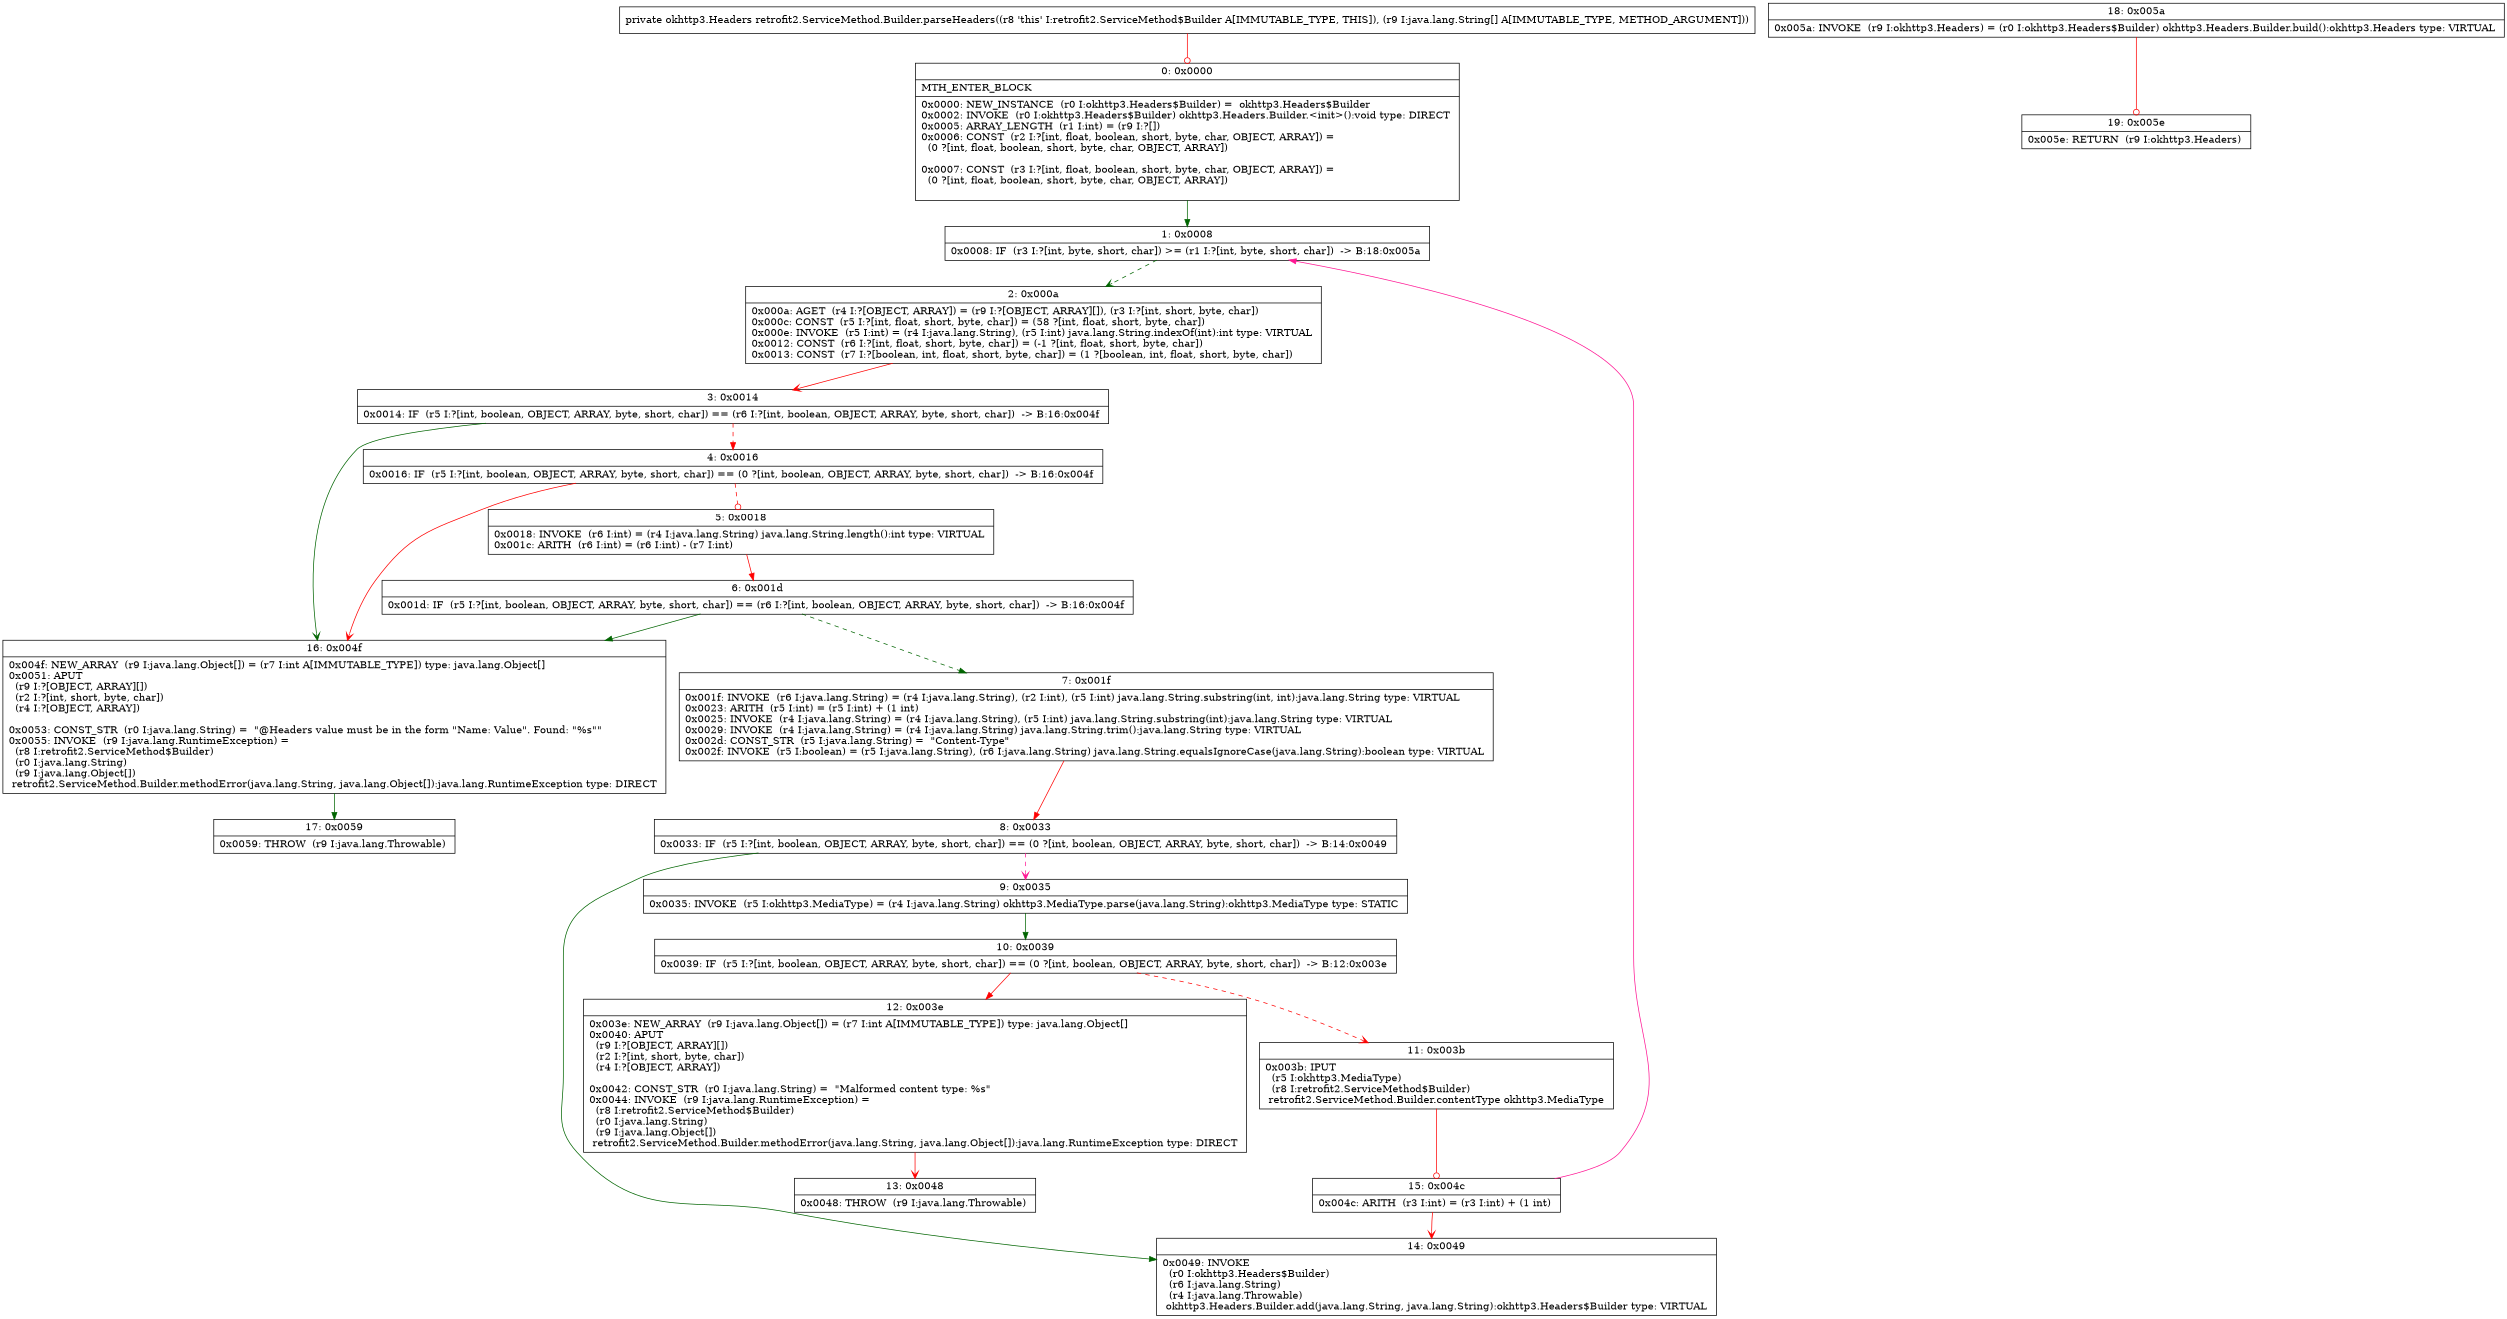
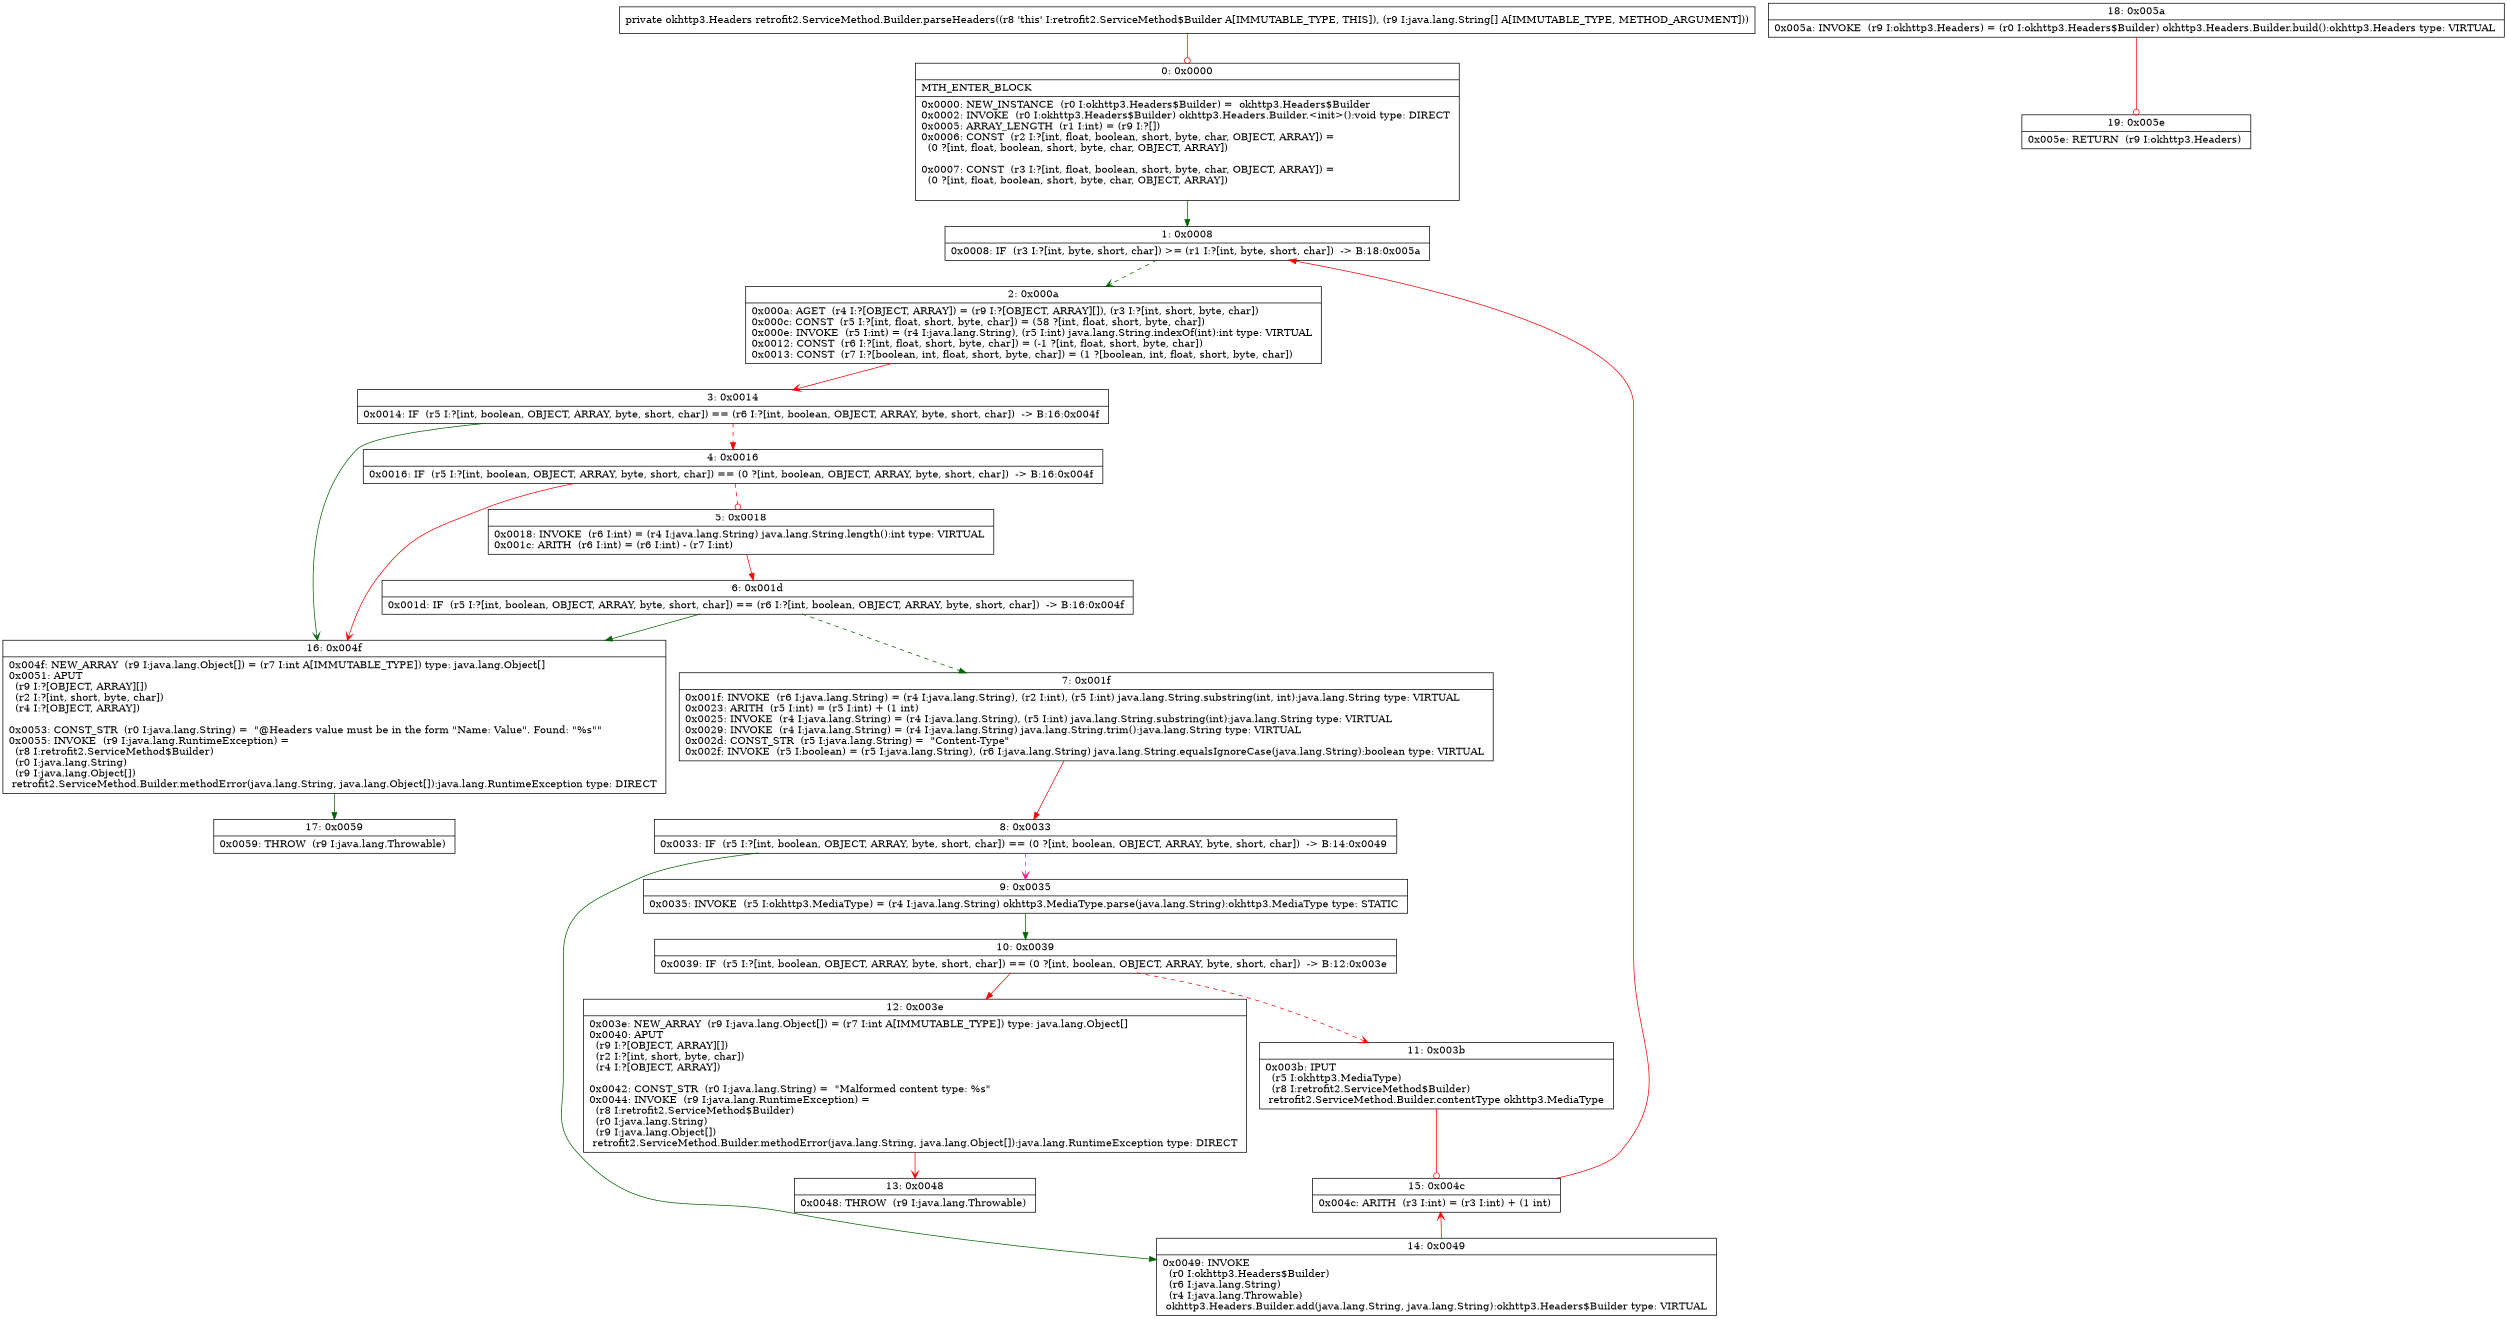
(1634, 628) -> (1634, 628)
(1432, 1222) -> (1441, 1229)
